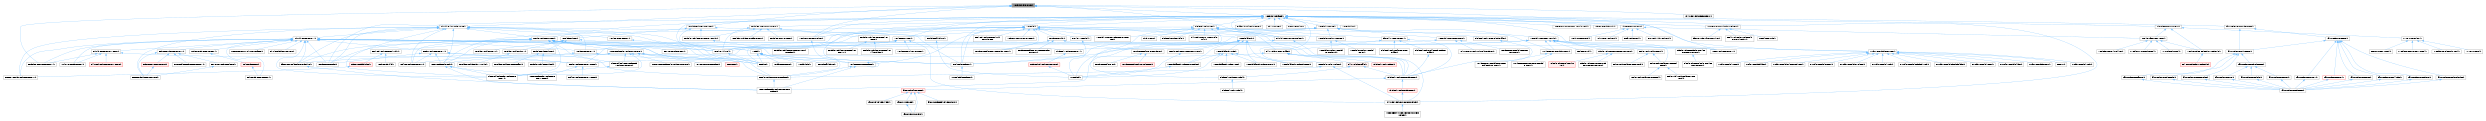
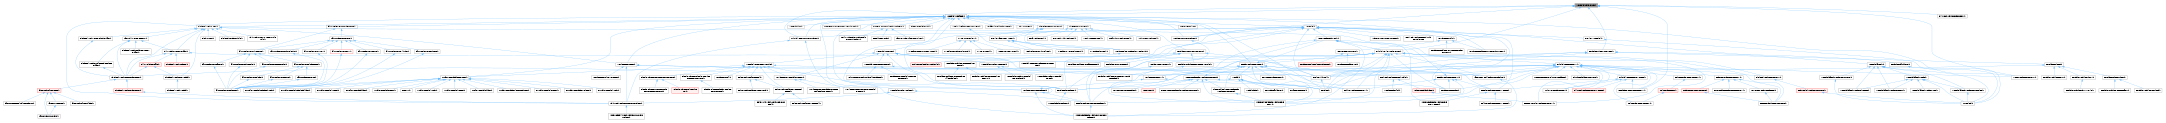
none -> (967, 27)
none -> (1120, 39)
(451, 48) -> (1360, 45)
(1148, 52) -> (1348, 52)
(1185, 52) -> (1836, 78)
none -> (1468, 63)
(1357, 65) -> (150, 65)
